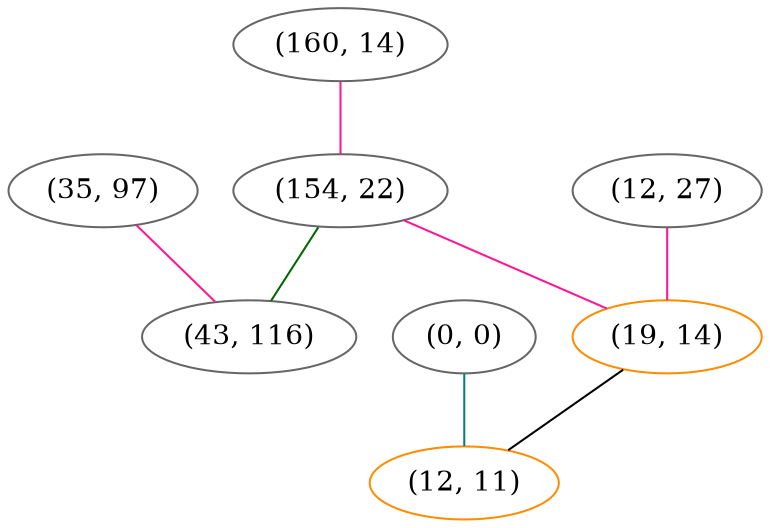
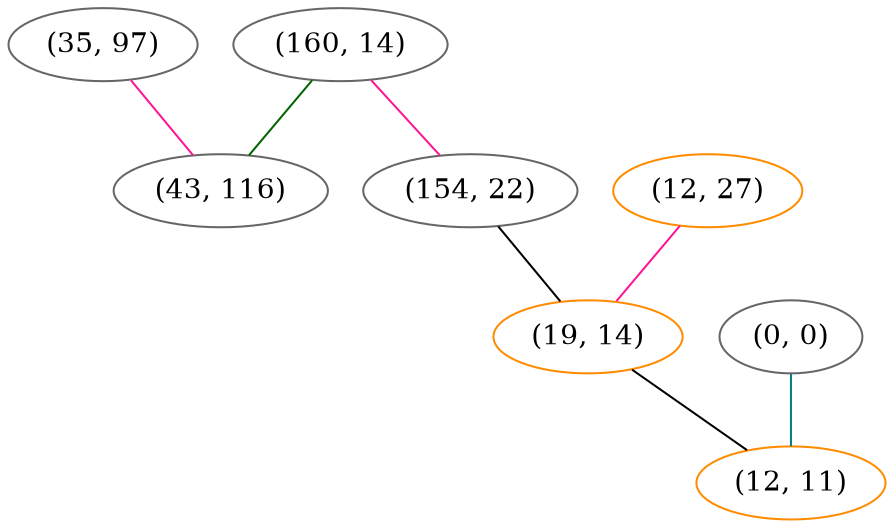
(667, 191) -> (708, 191)
(295, 264) -> (281, 118)
(506, 265) -> (529, 264)
